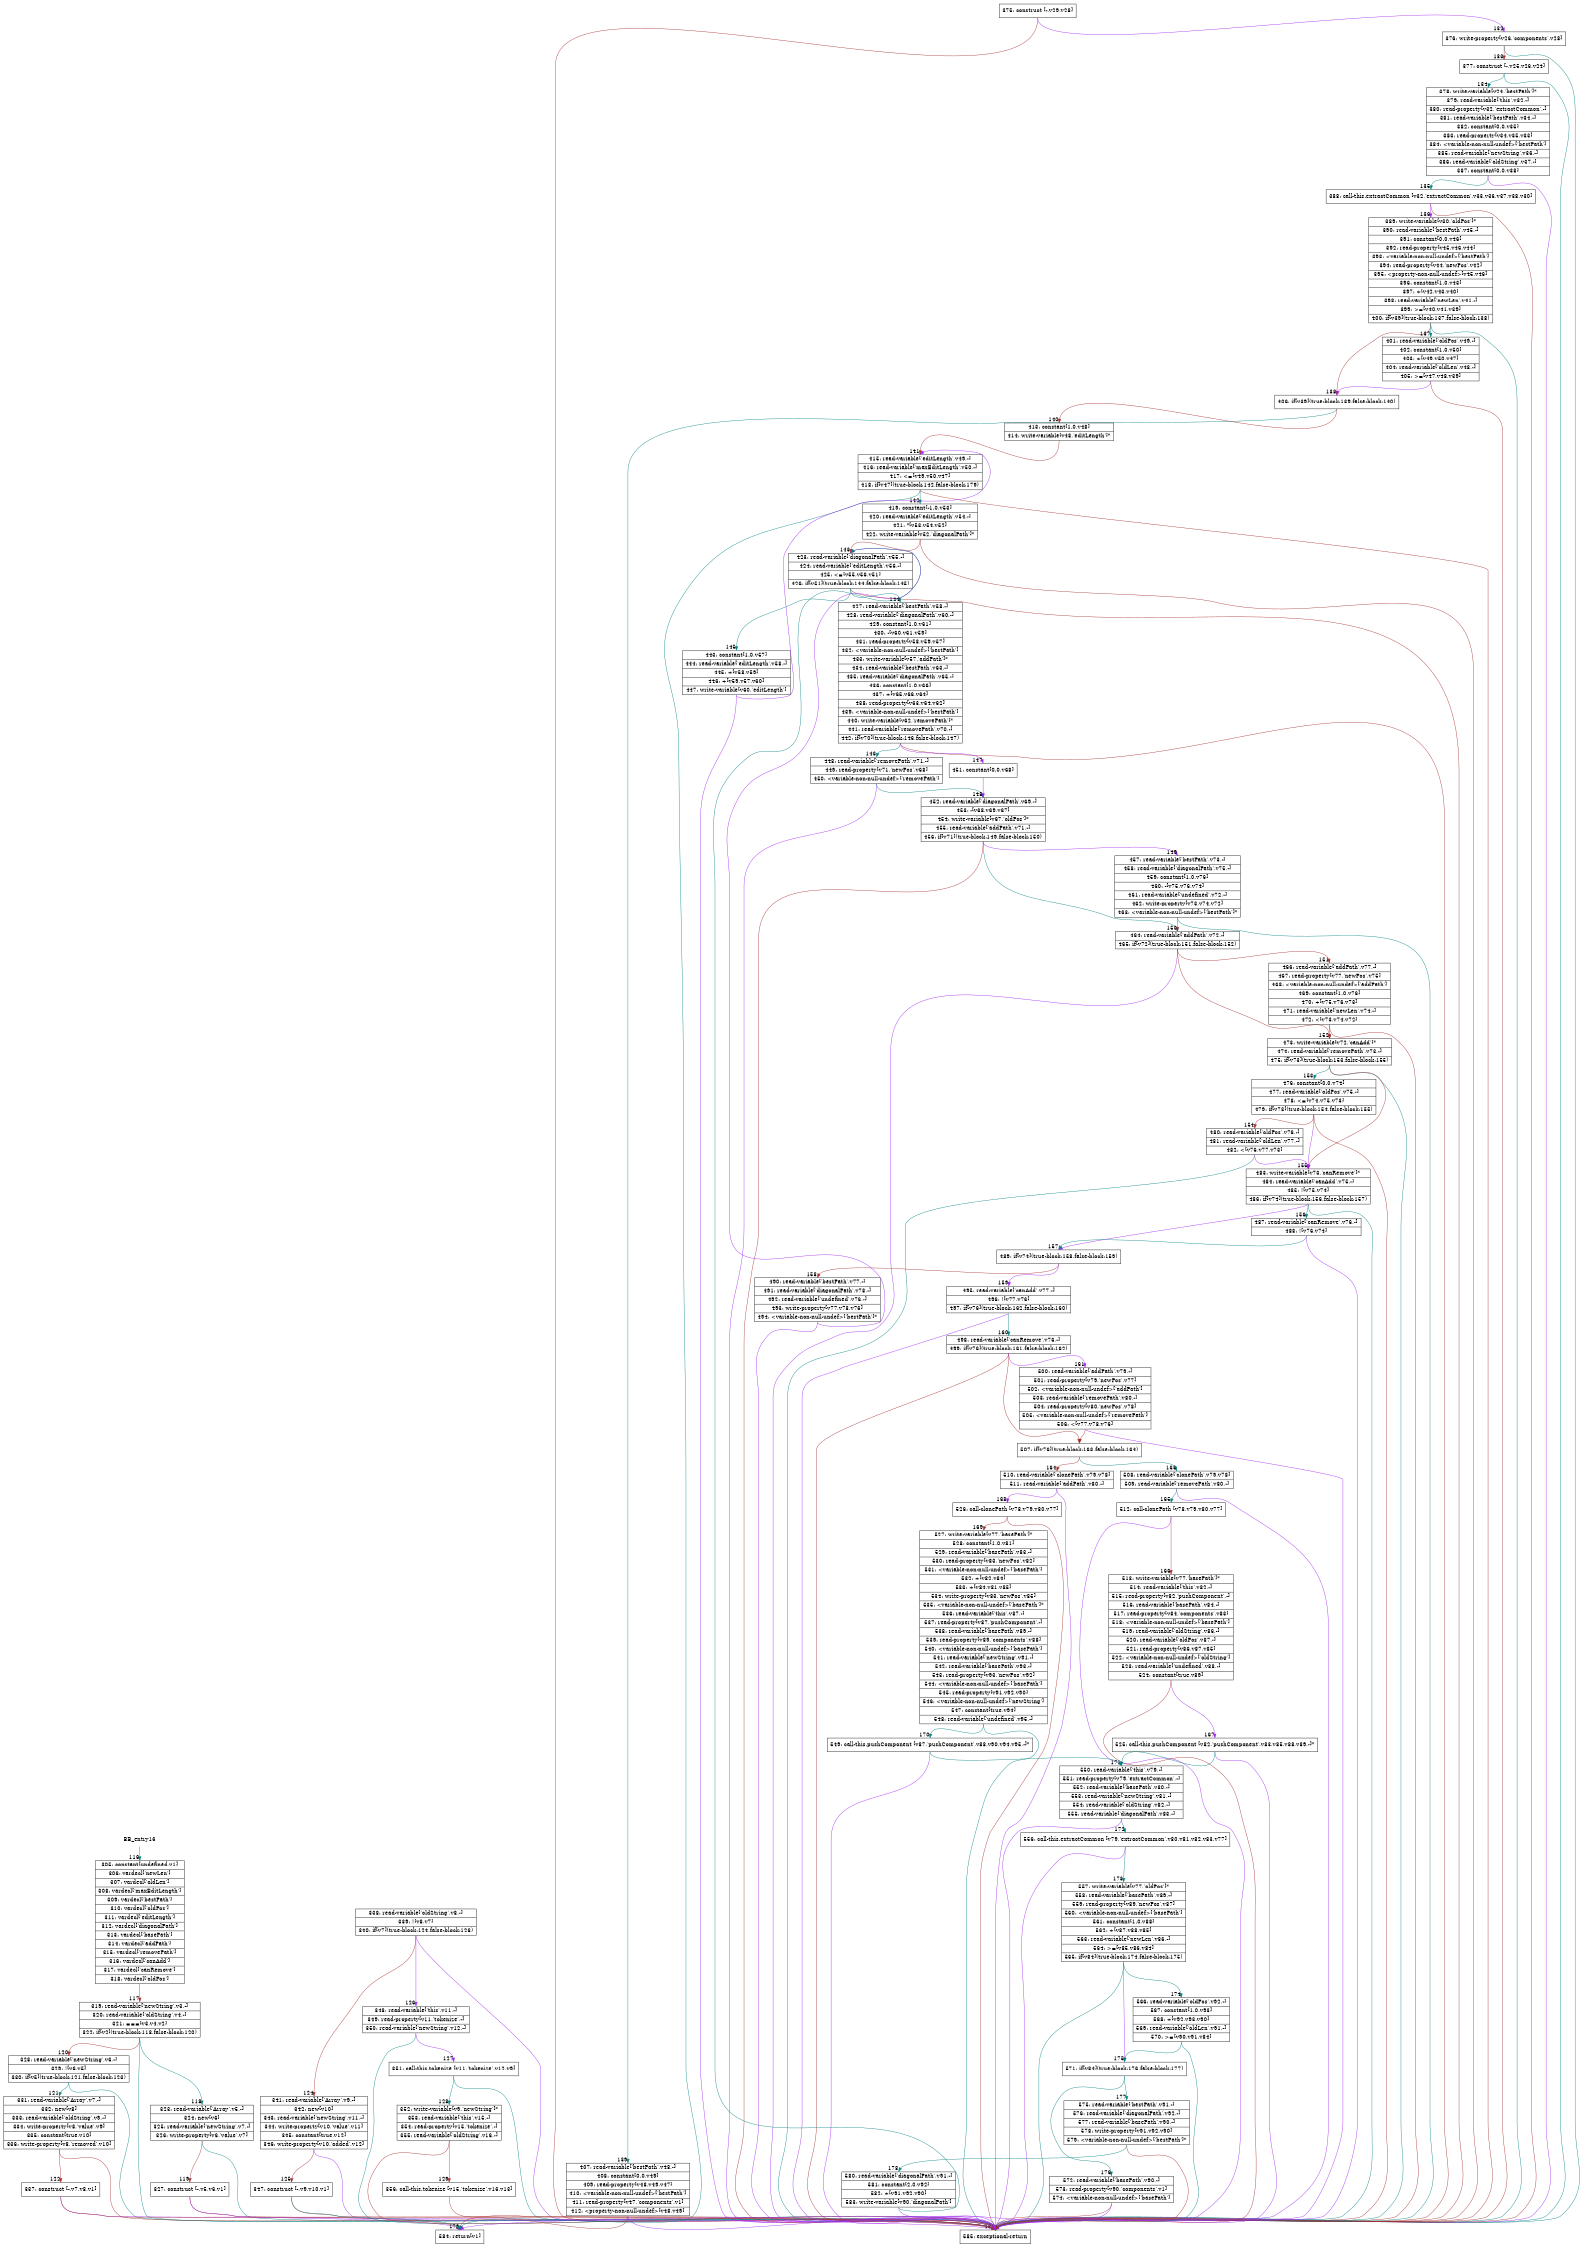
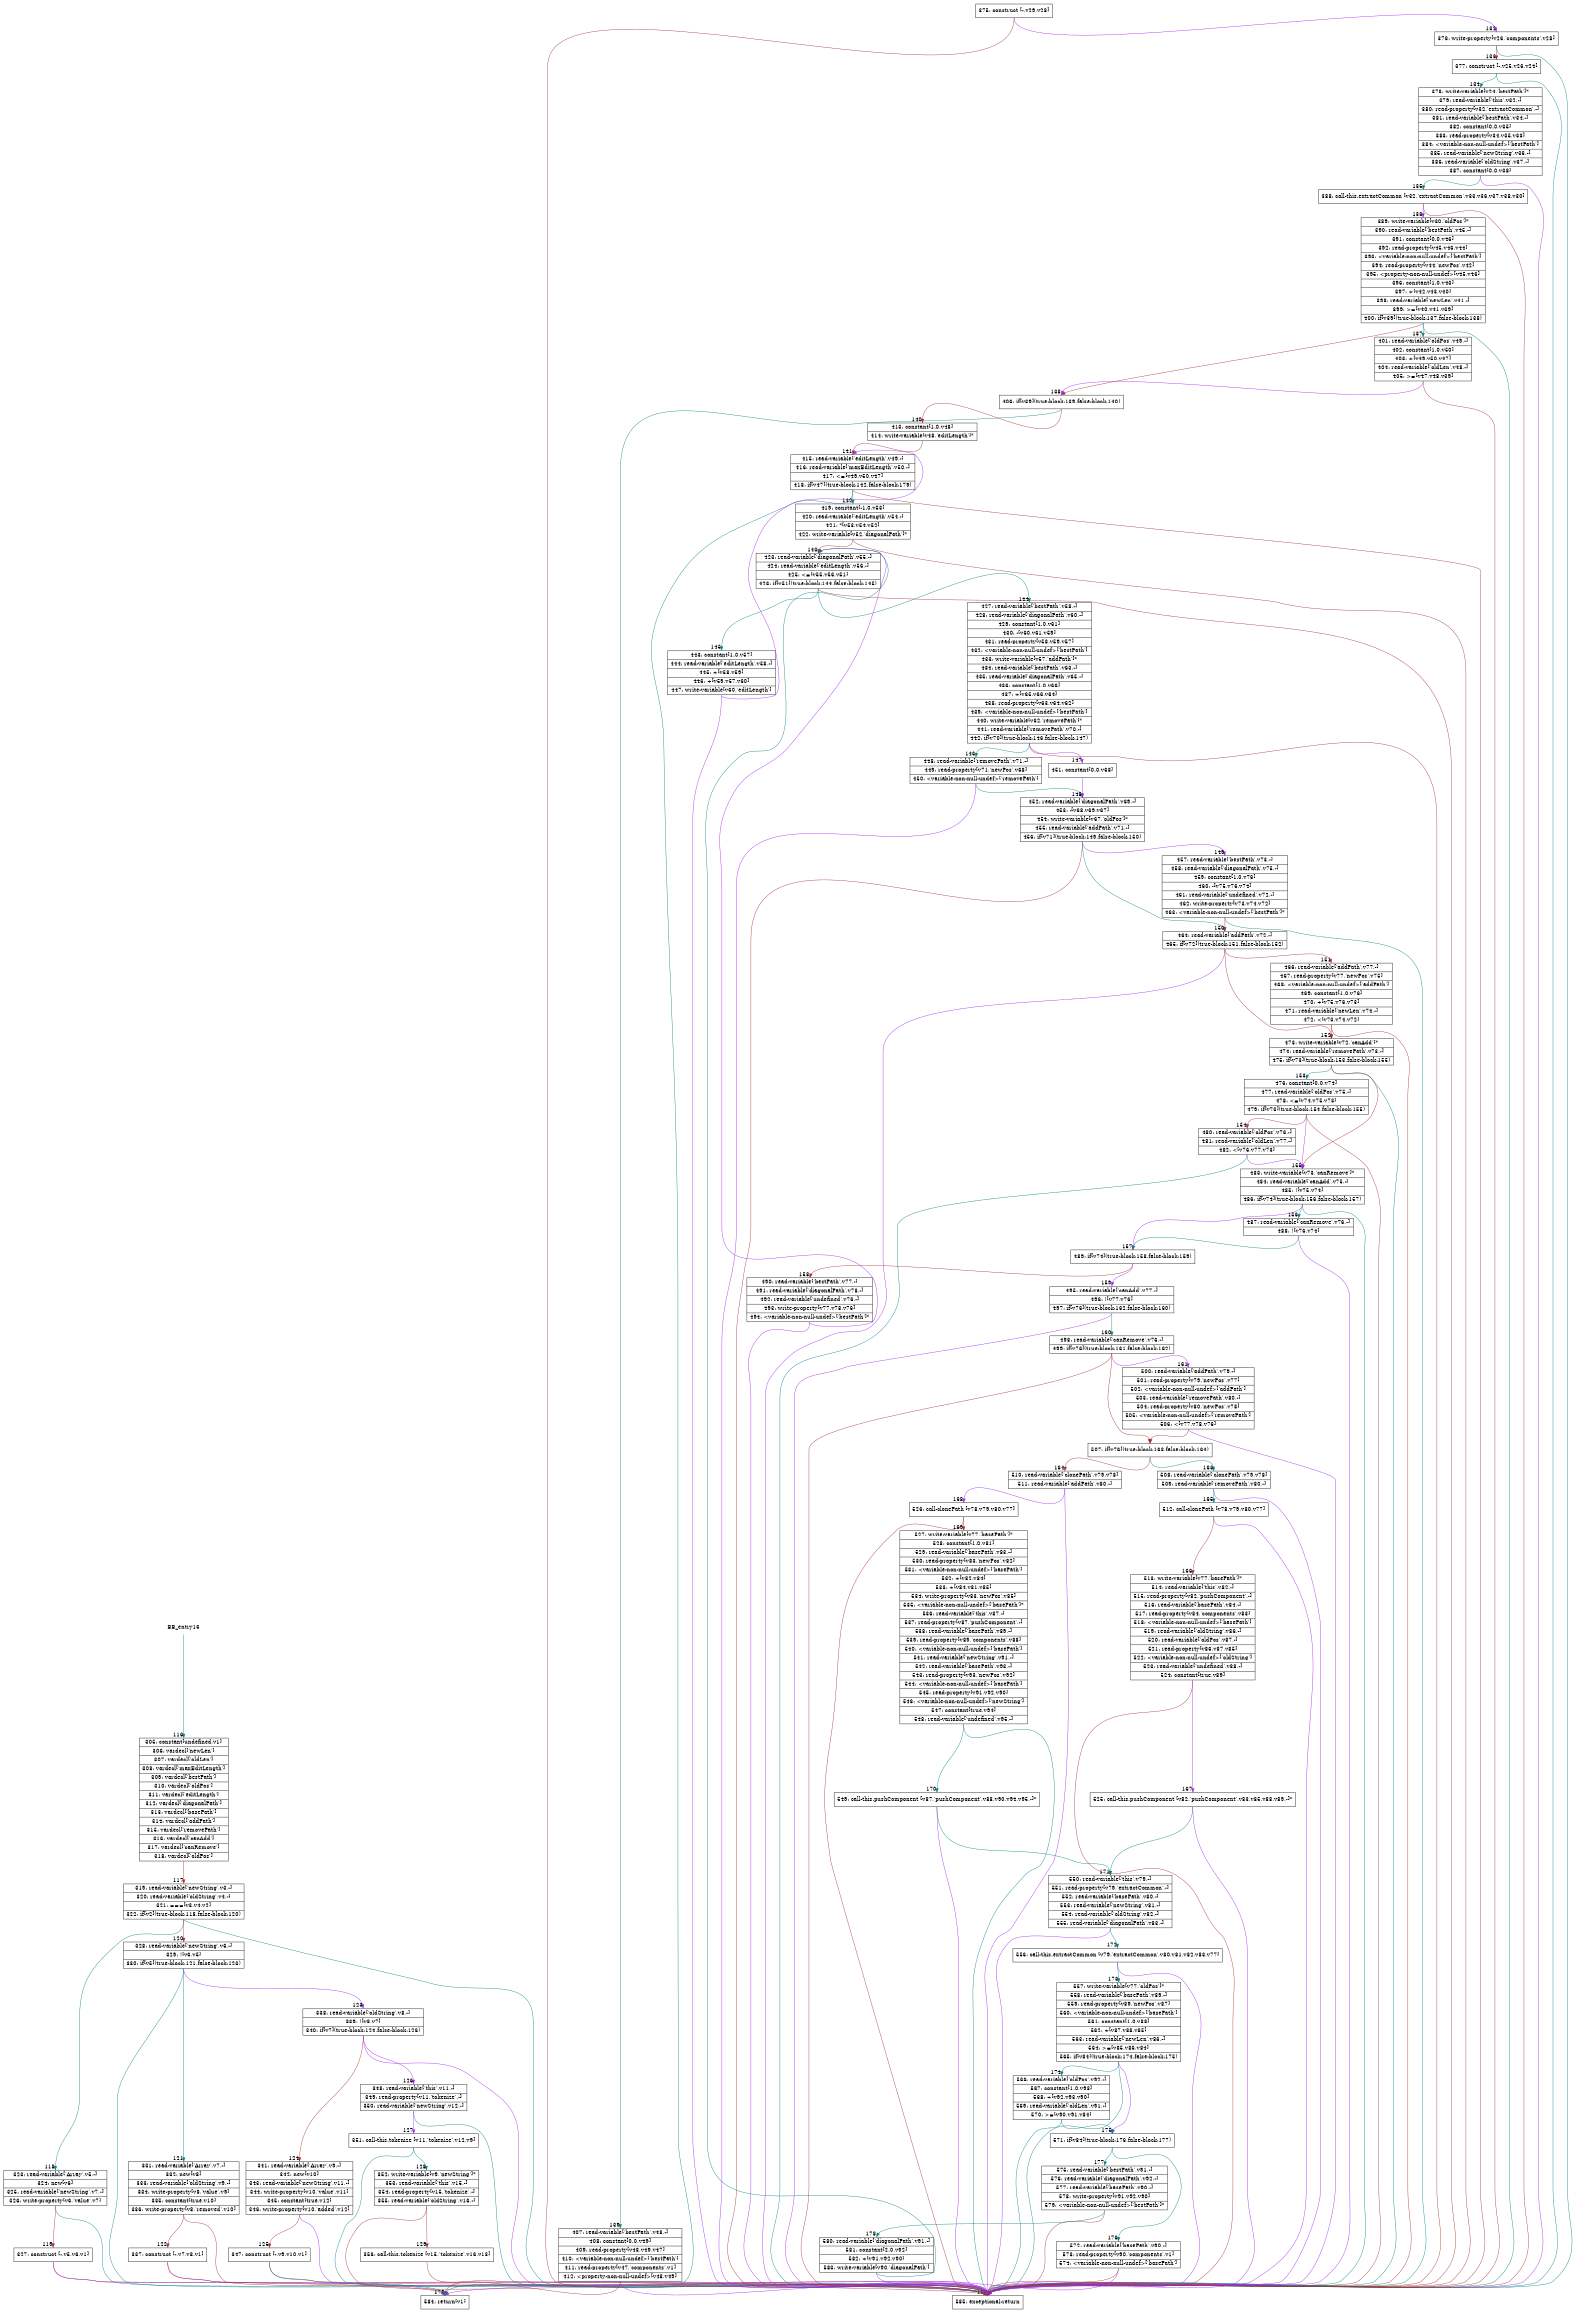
none -> (272, 1988)
